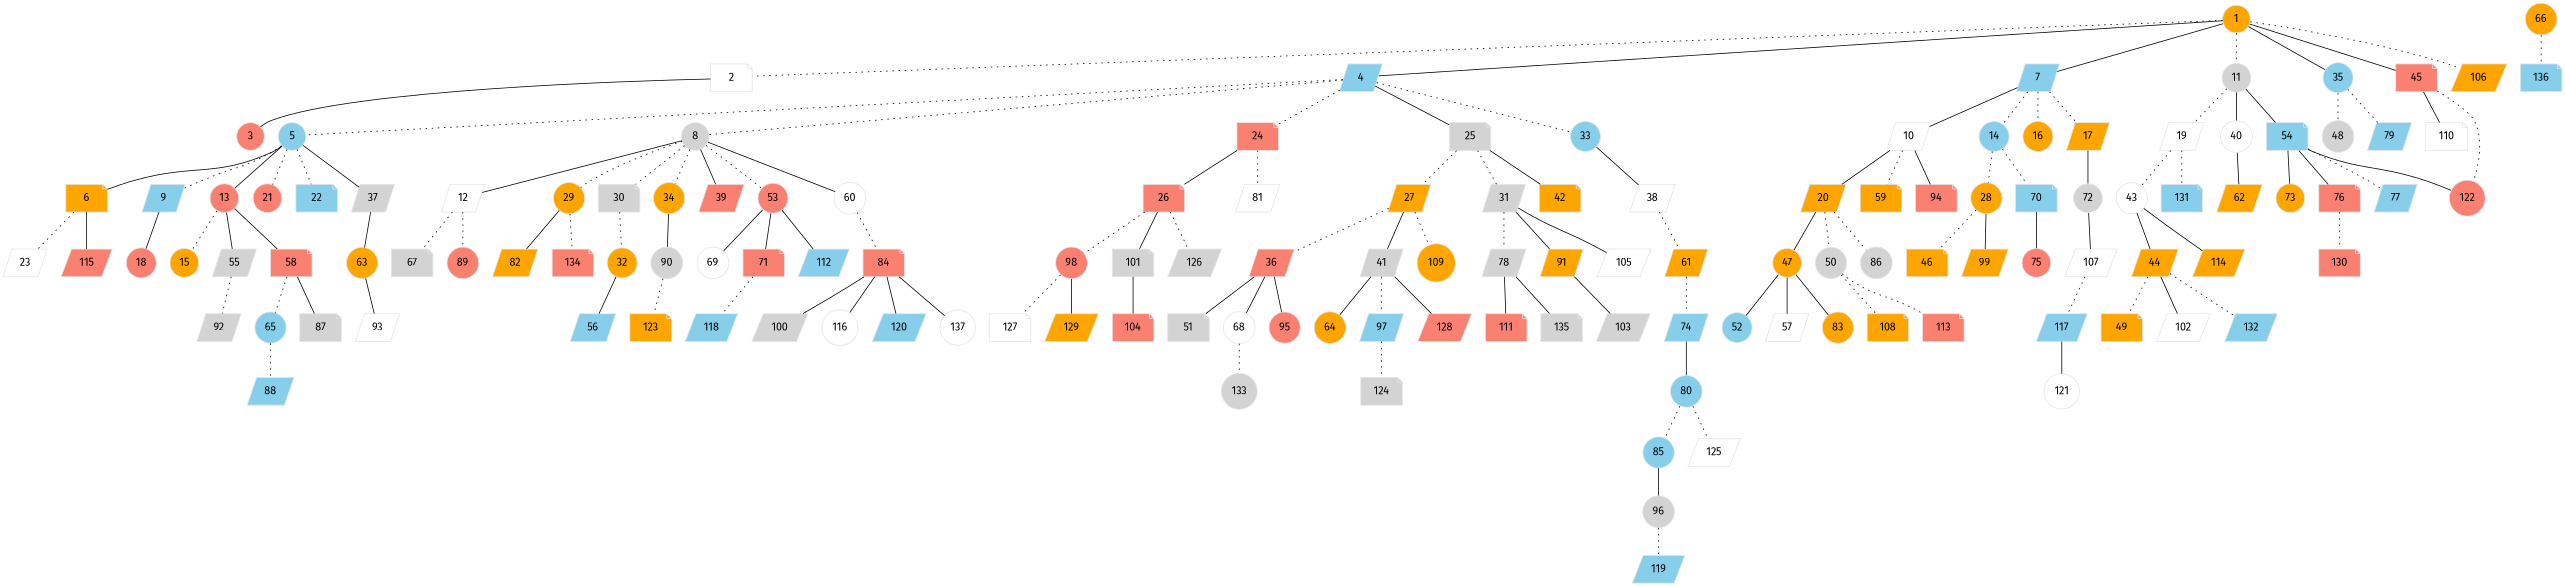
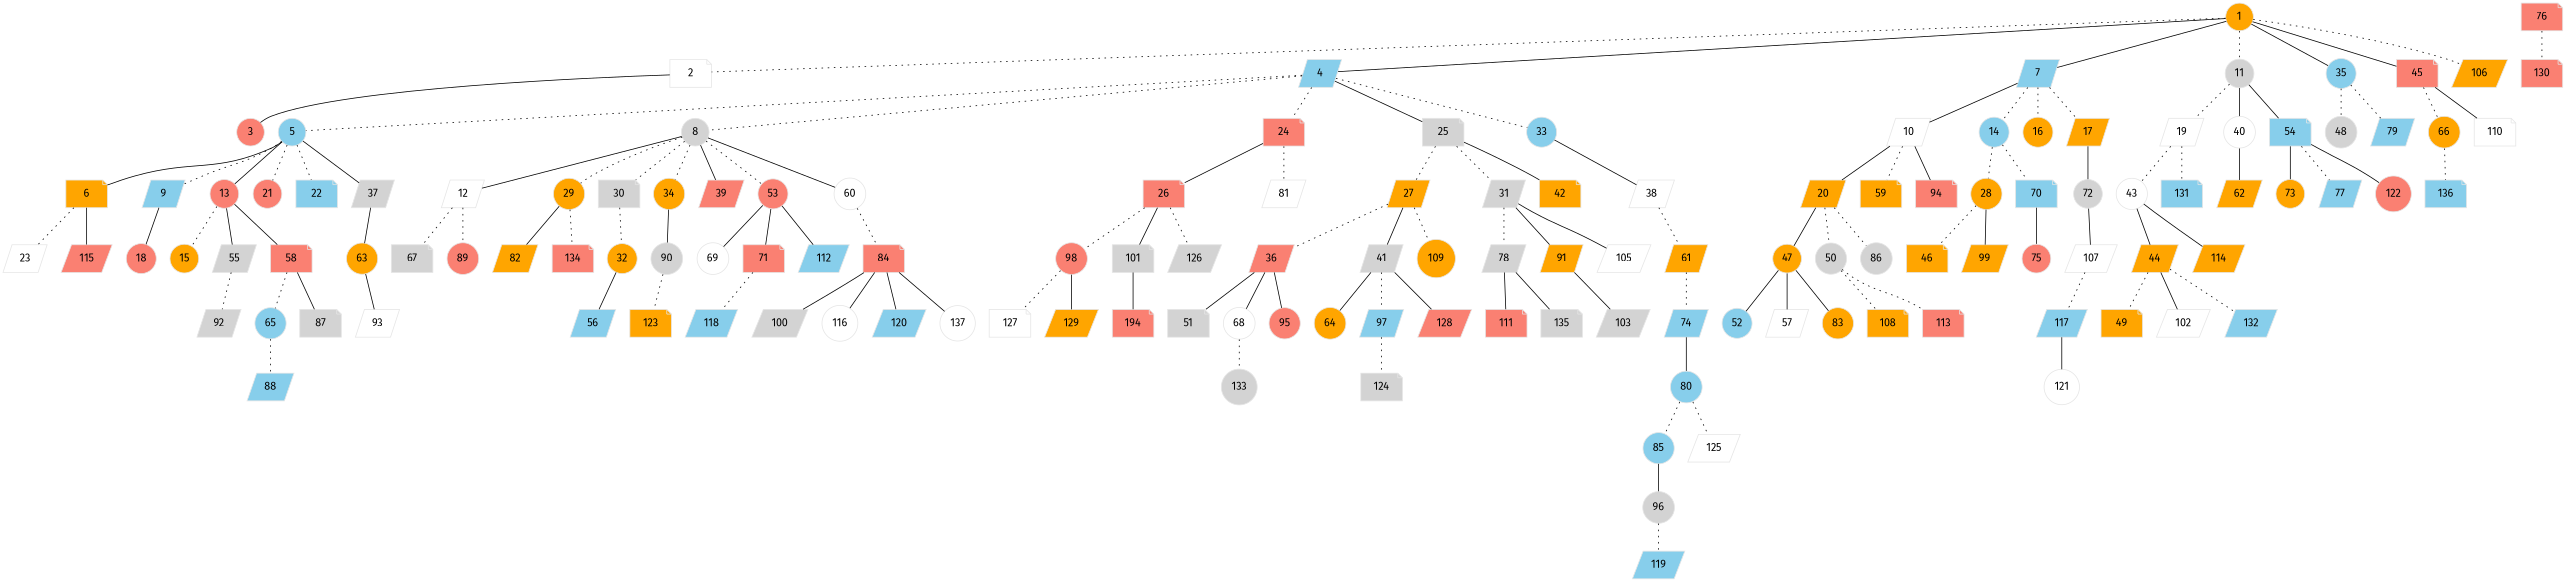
(2477, 127) -> (2431, 102)
(2314, 167) -> none
(1133, 328) -> (1133, 323)
